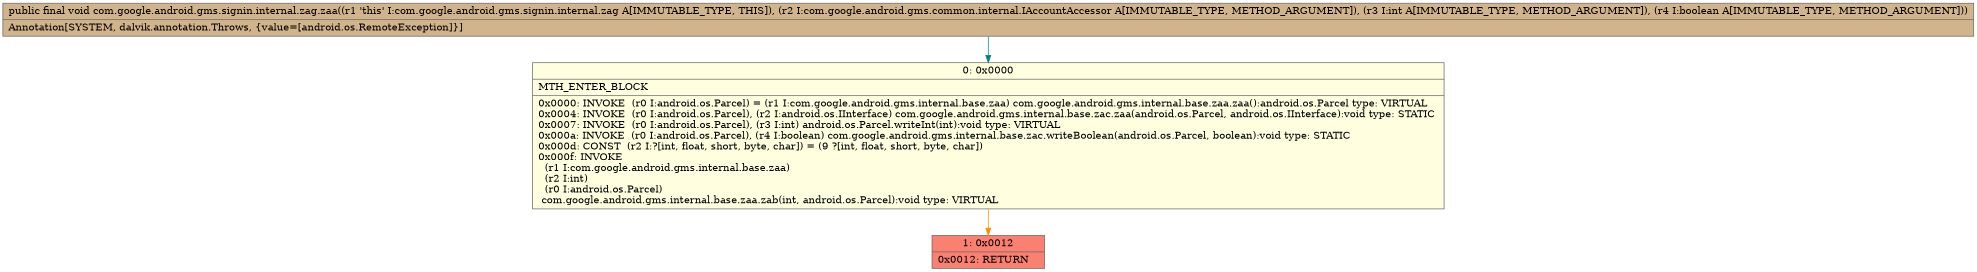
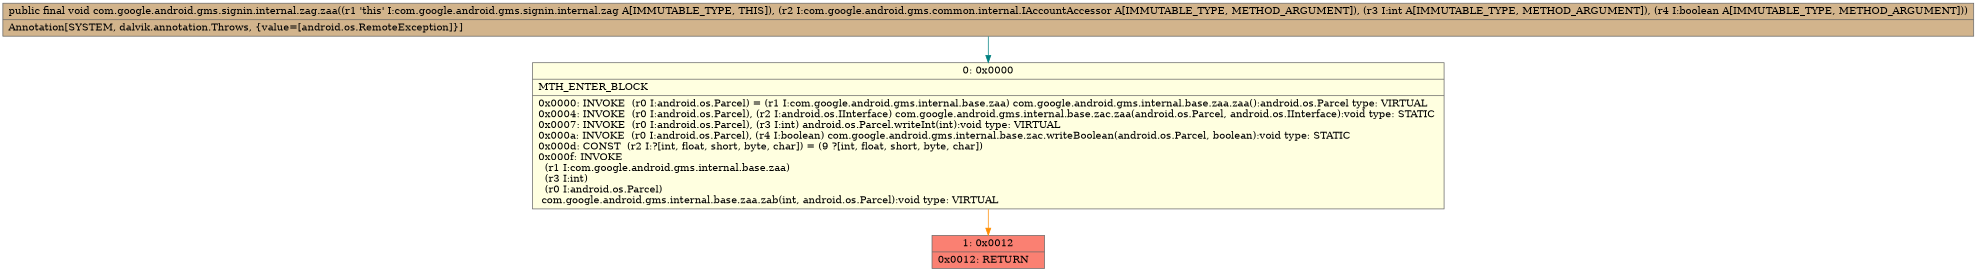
(563, 179) -> (563, 179)
